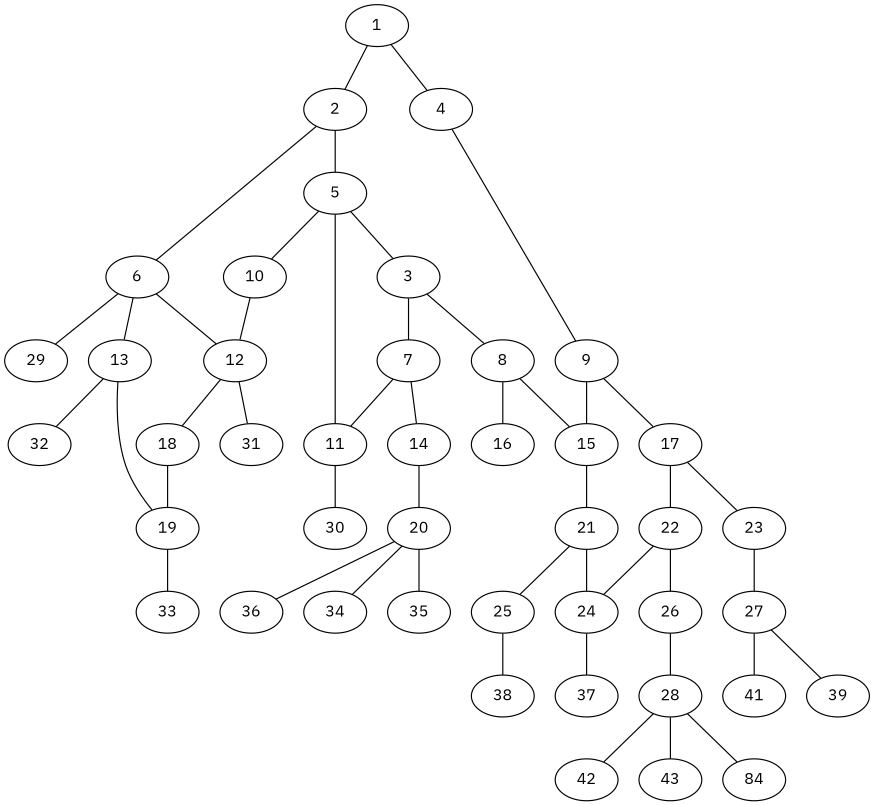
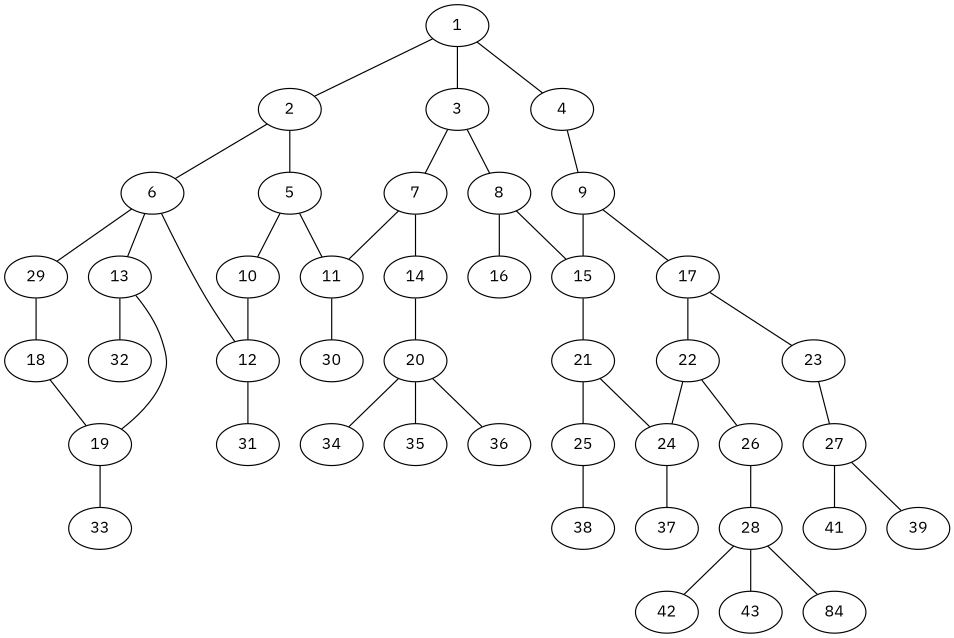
(372, 235) -> (457, 68)
(201, 403) -> (36, 319)
